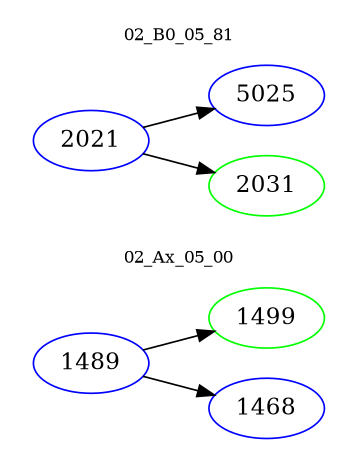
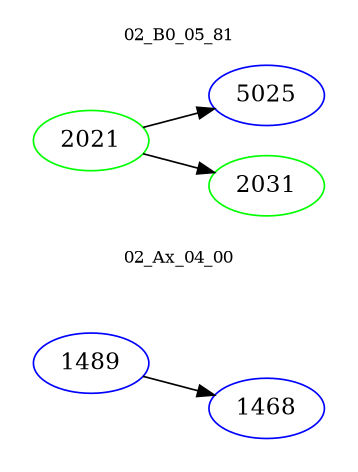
(91, 141) -> (91, 141)
(179, 259) -> (179, 259)
(267, 318) -> none
